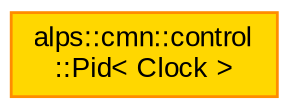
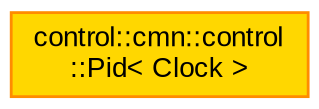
(144, 55) -> (160, 55)
